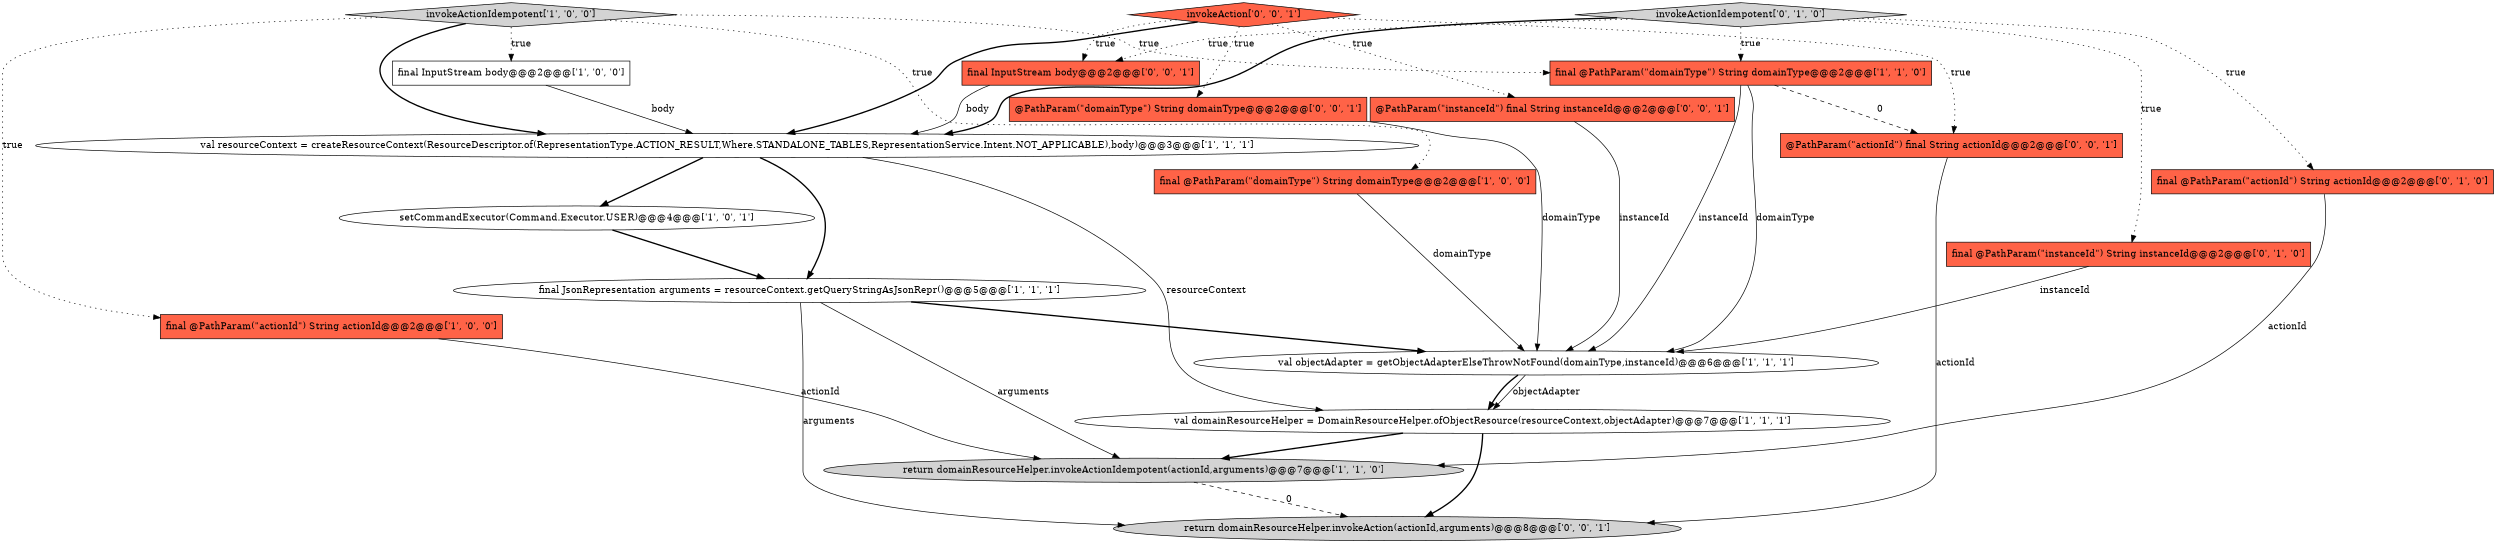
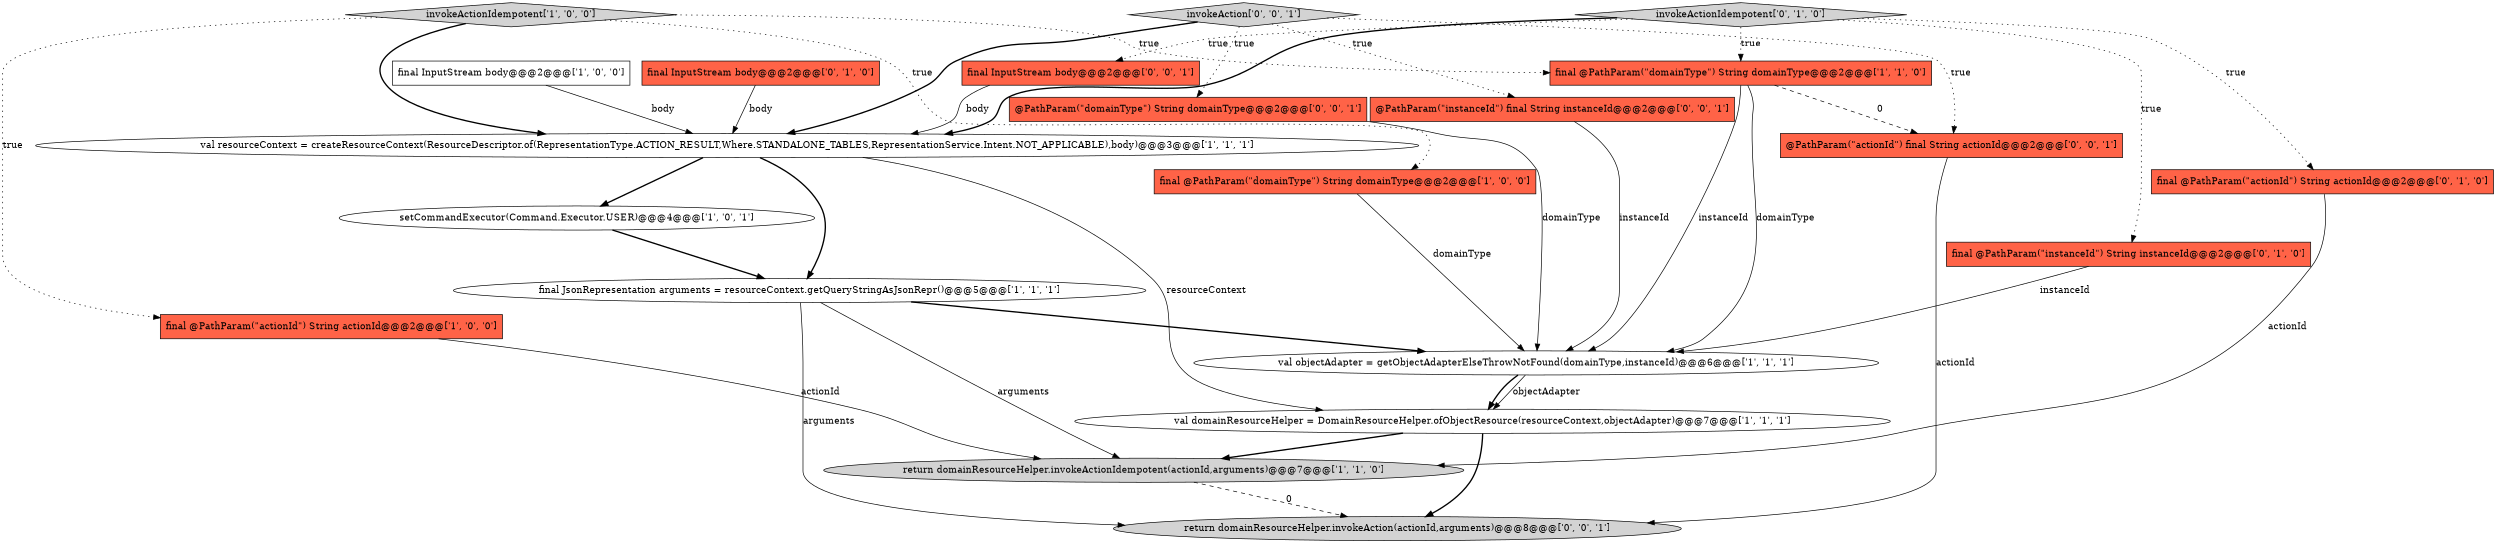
(1244, 15) -> (1244, 15)
(1126, 28) -> none
(511, 41) -> none
none -> (761, 73)
